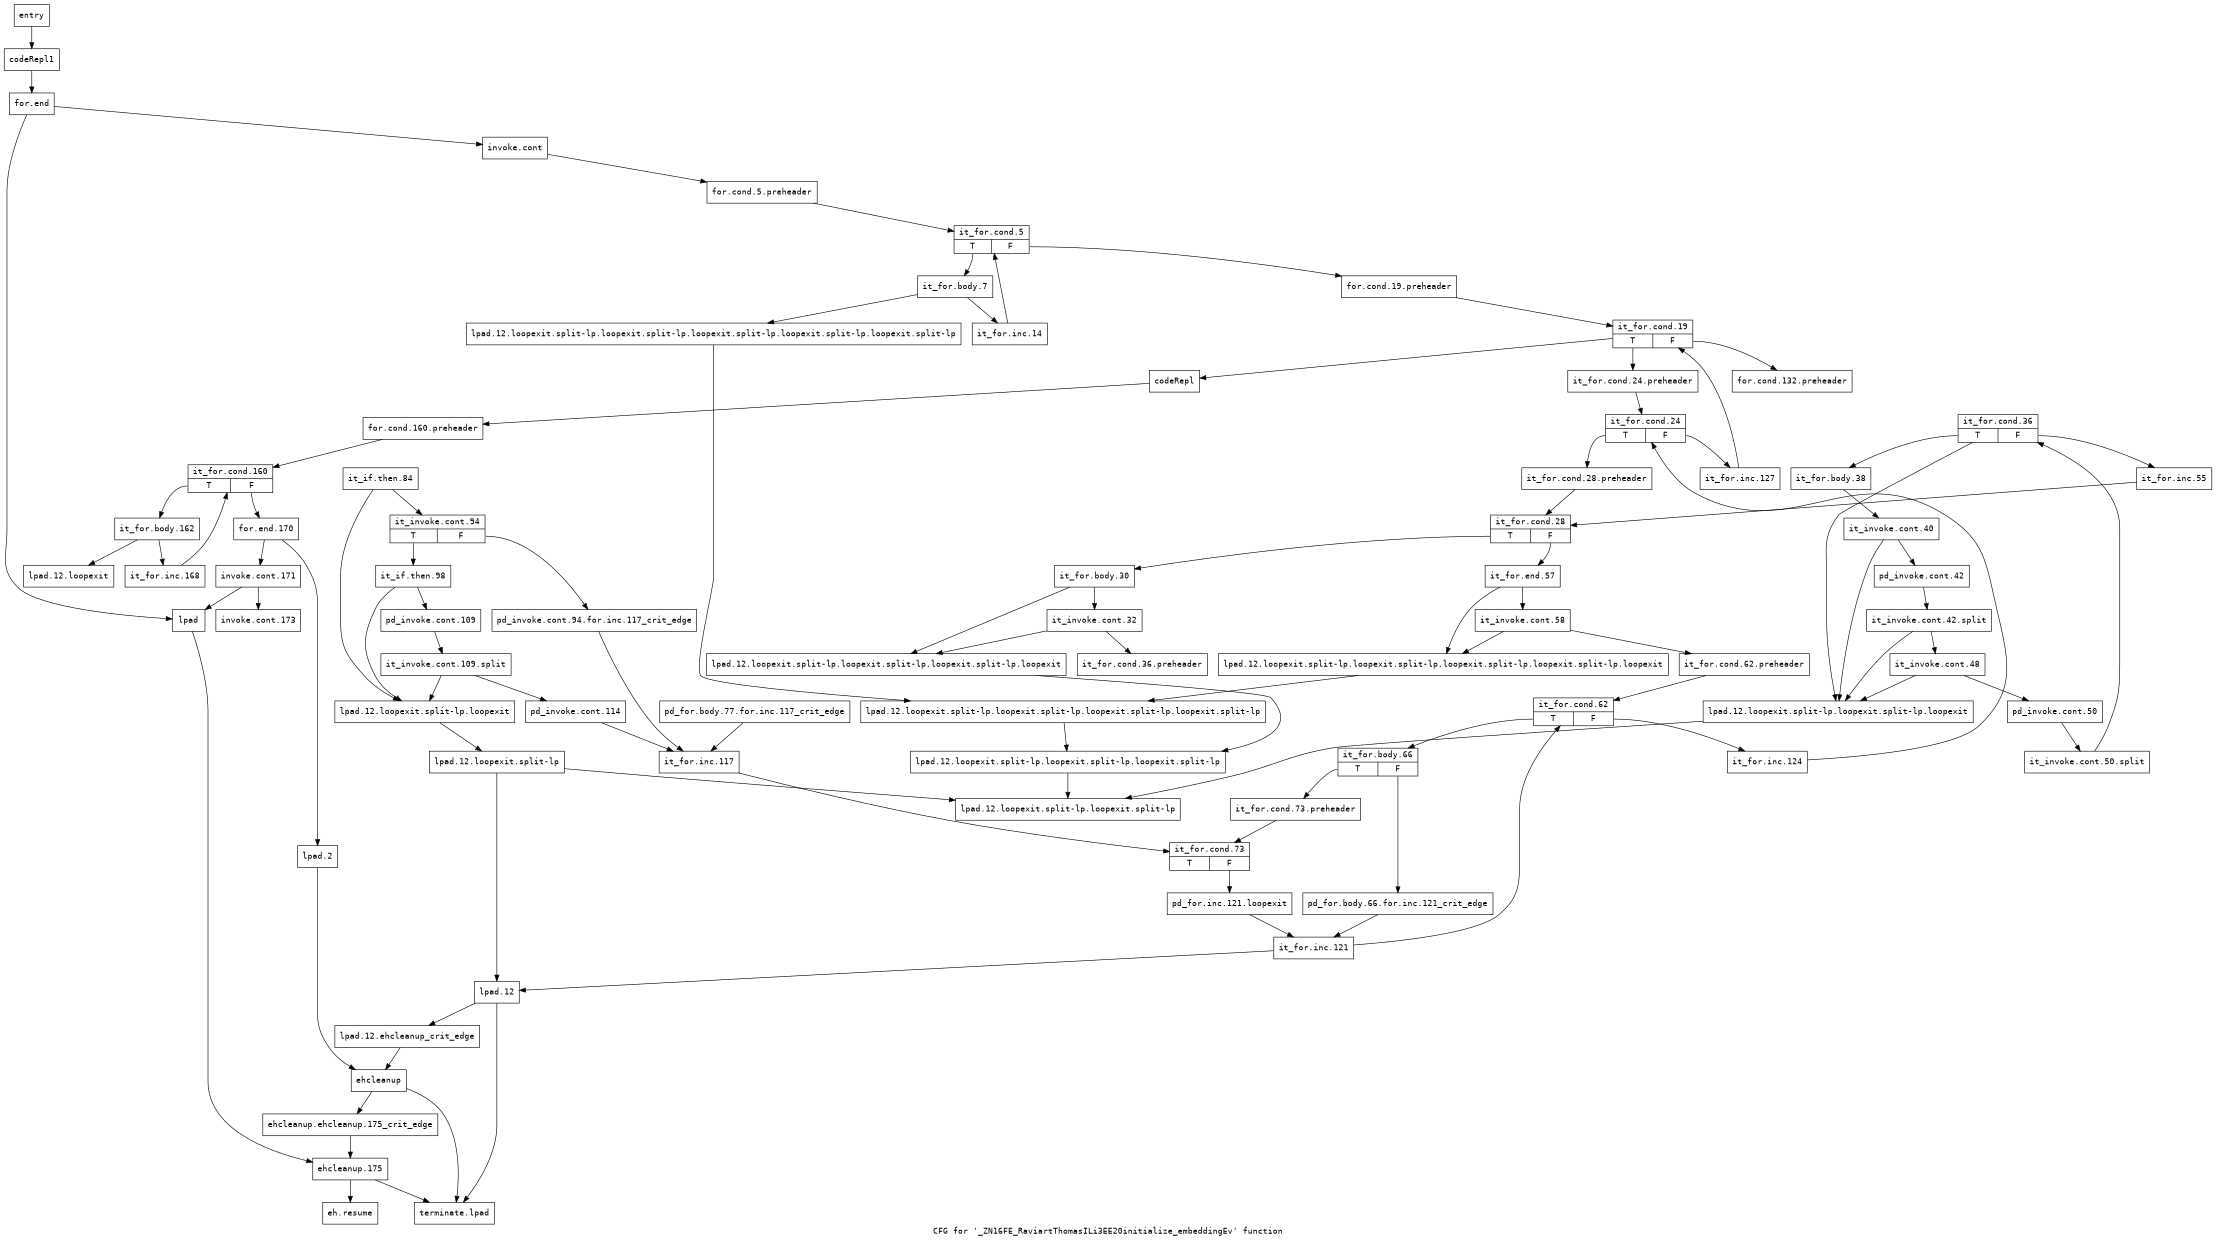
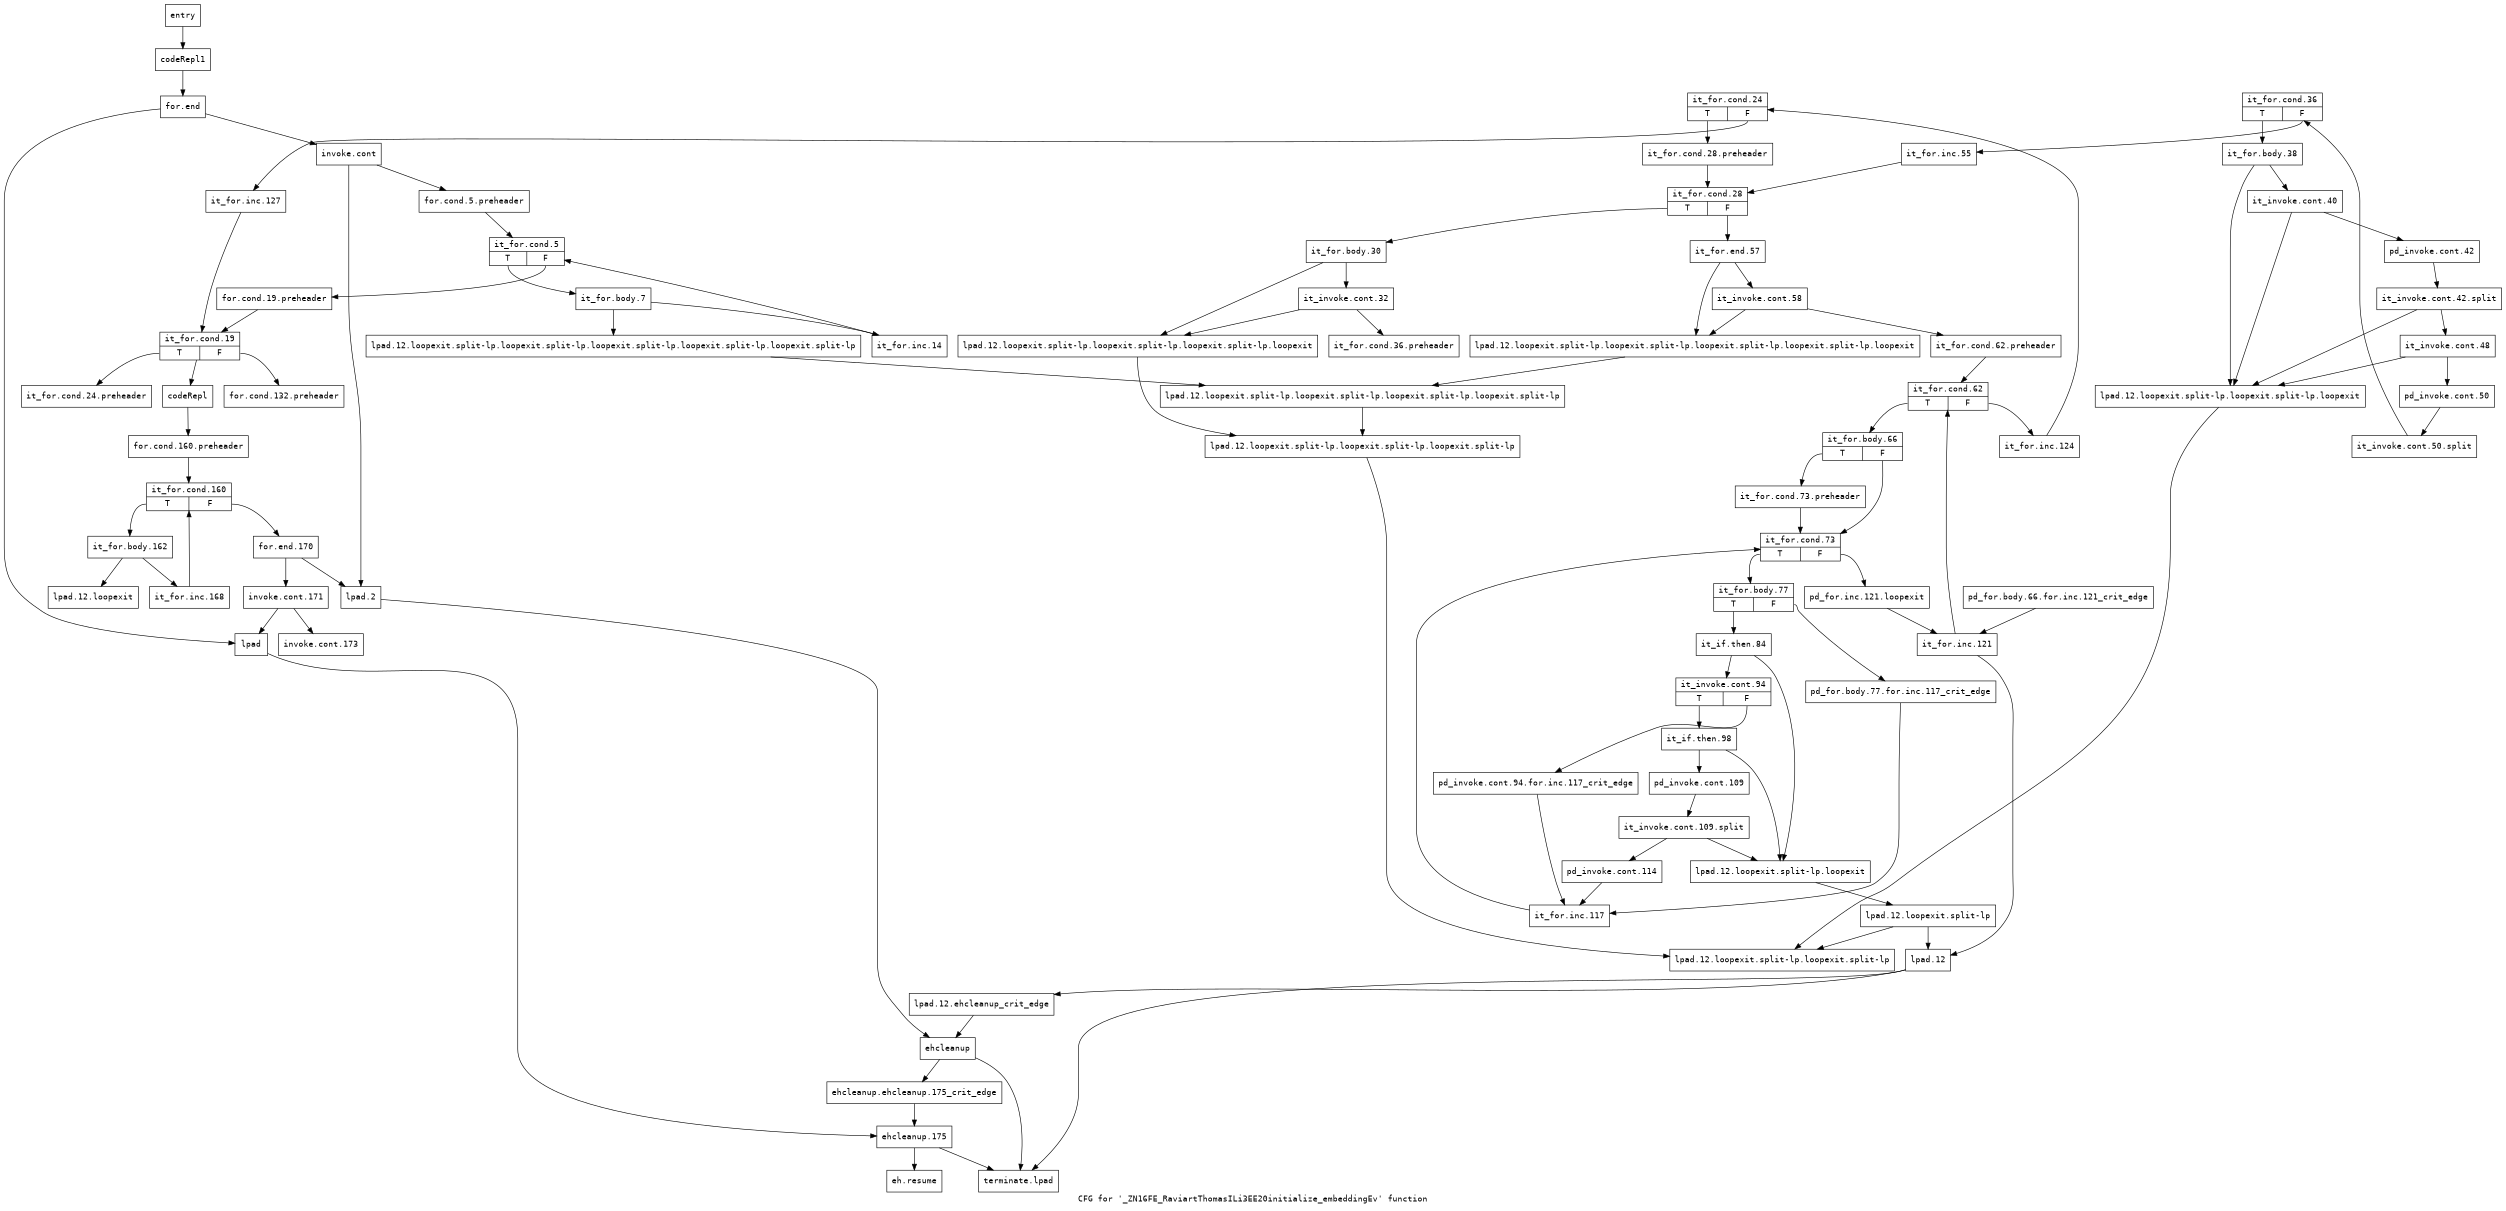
none -> (355, 373)
(1638, 400) -> none
(1831, 528) -> (2230, 270)
none -> (1754, 597)
(1398, 832) -> (1877, 502)
